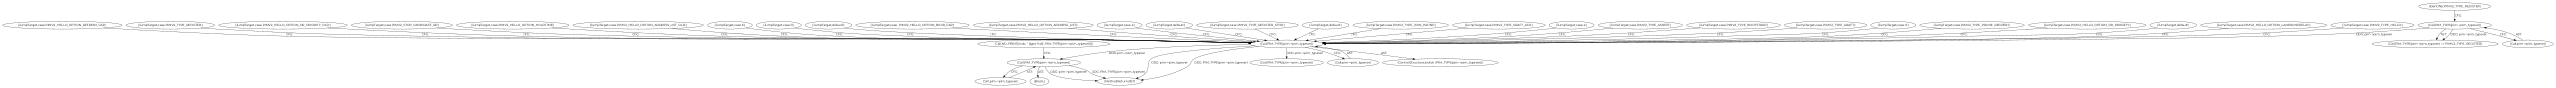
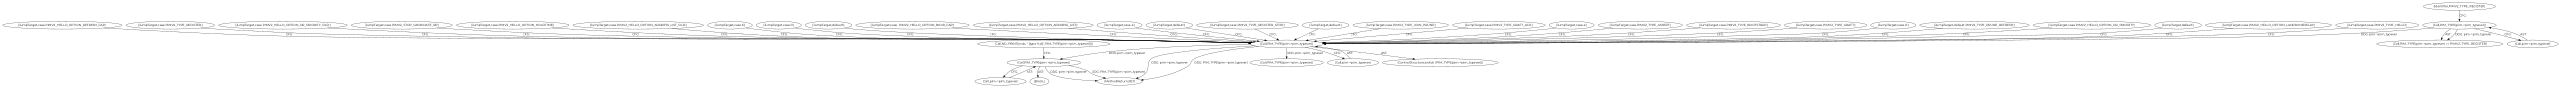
(1972, 25) -> (1974, 25)
